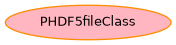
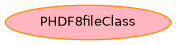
(88, 22) -> (88, 22)
